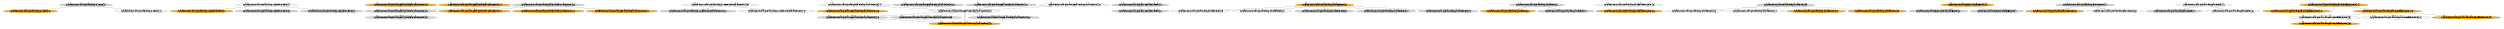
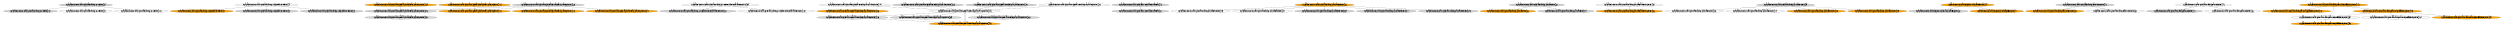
(31, 11) -> (31, 11)
none -> (86, 11)
(1997, 11) -> (1997, 11)
